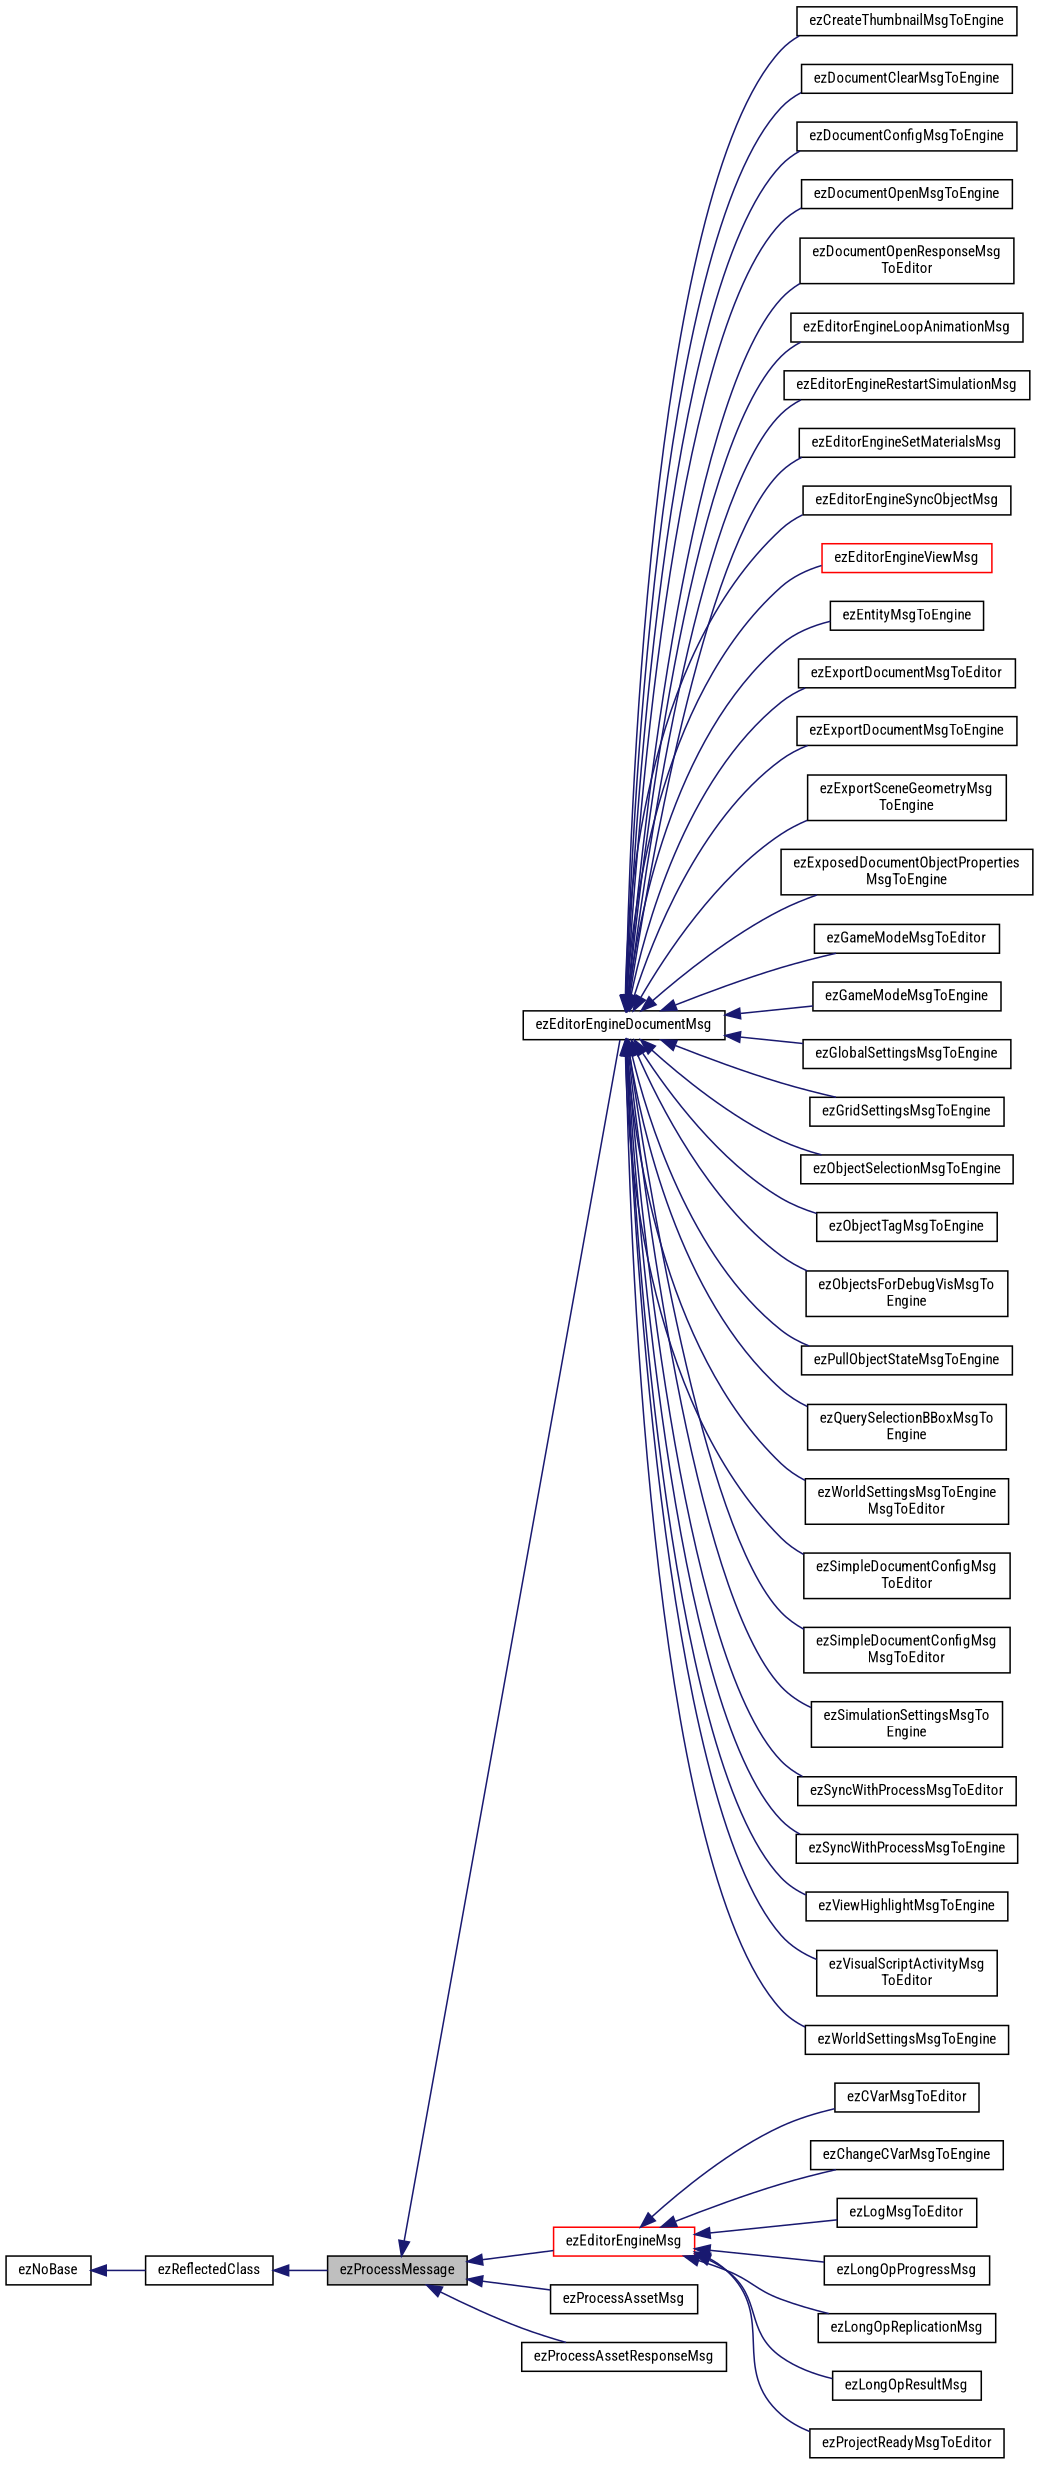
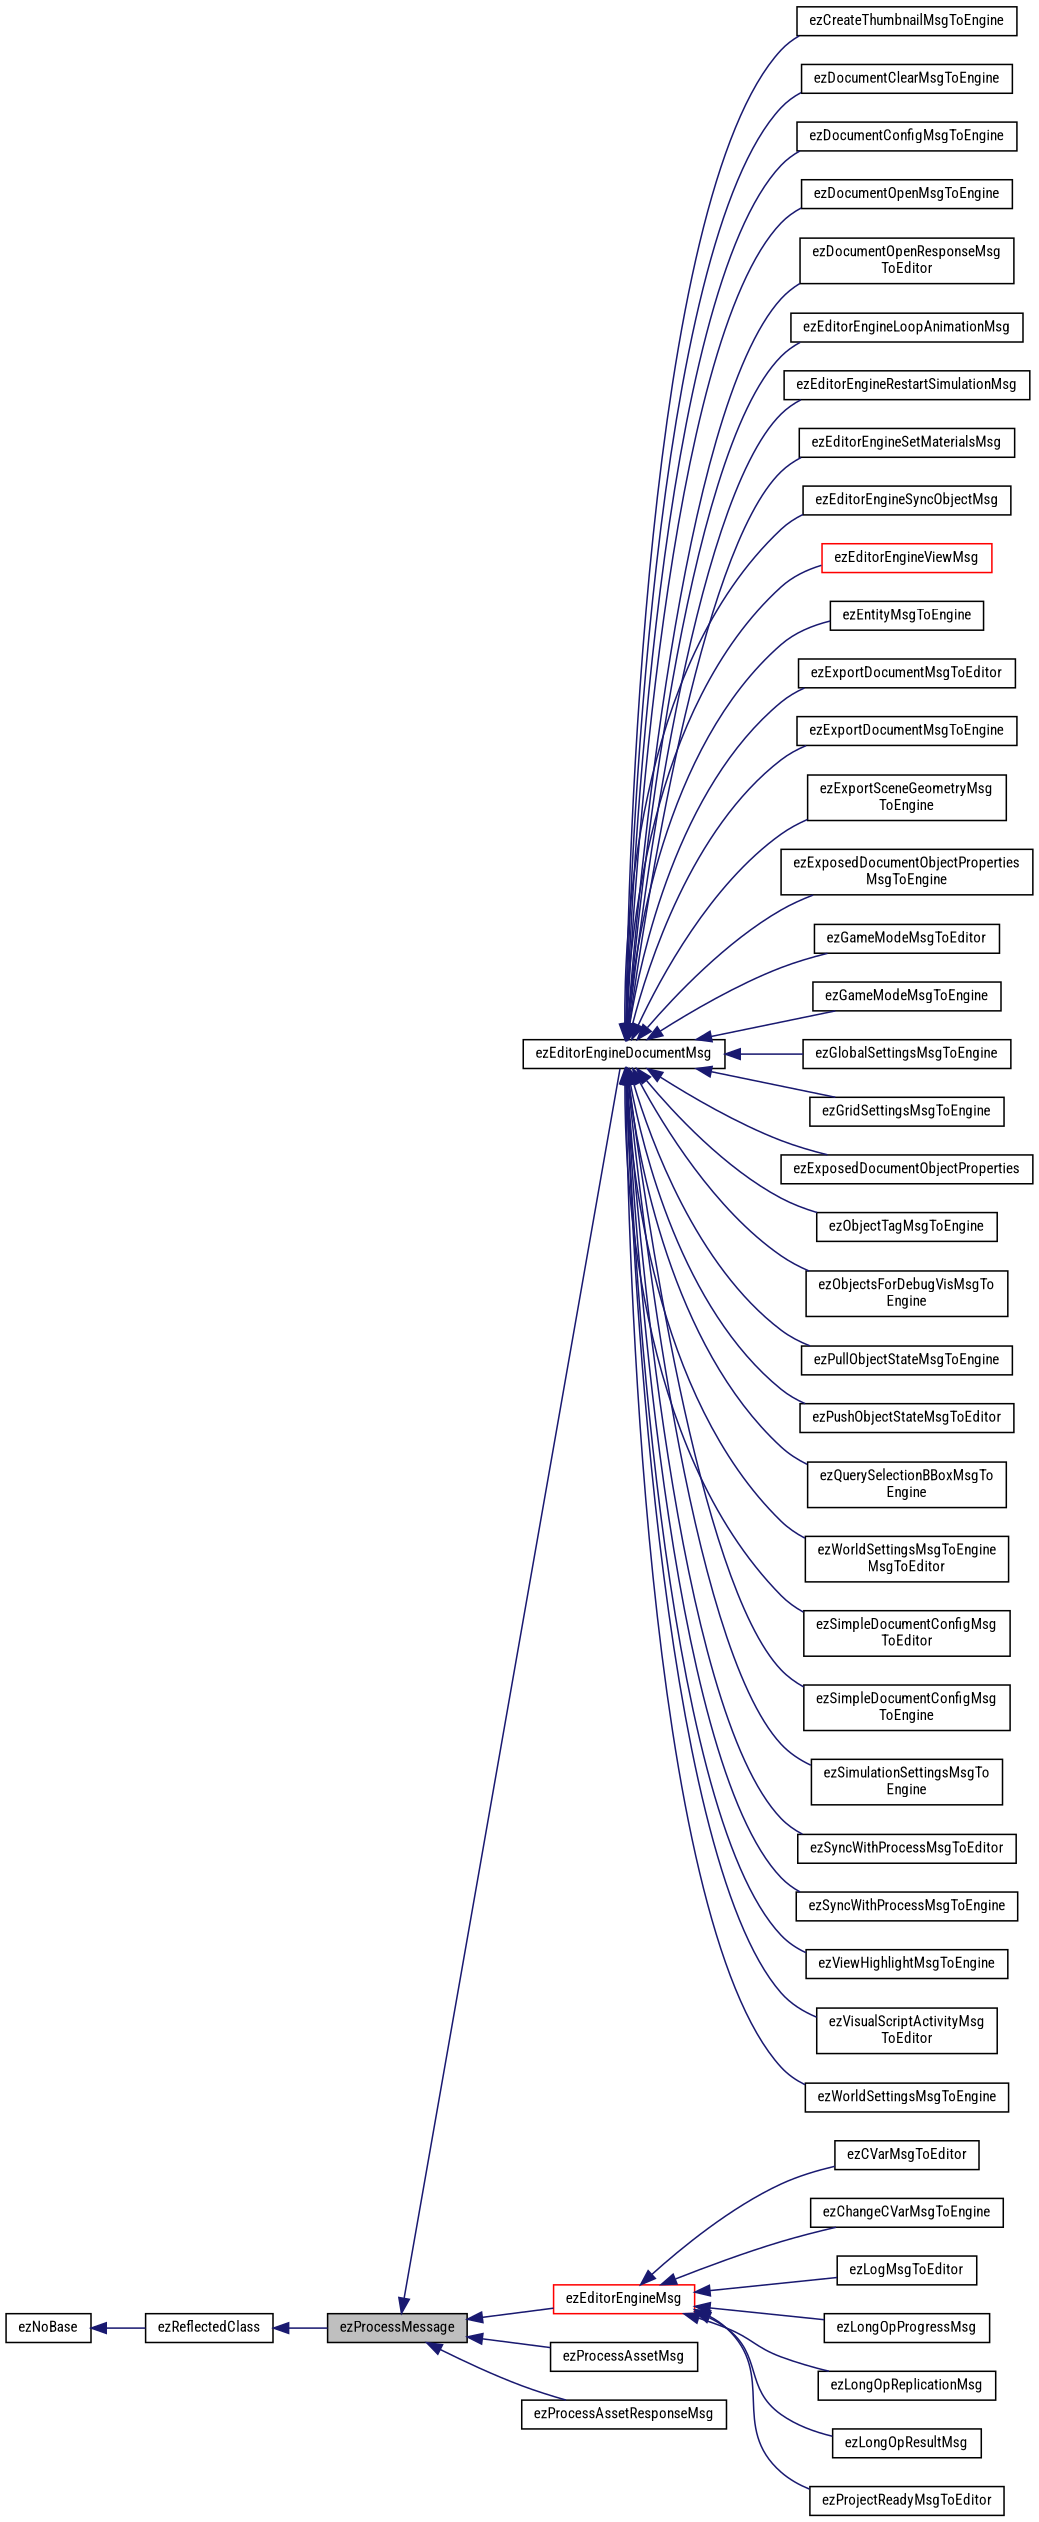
(907, 1169) -> (907, 1169)
none -> (907, 1418)
(907, 1650) -> (907, 1708)
